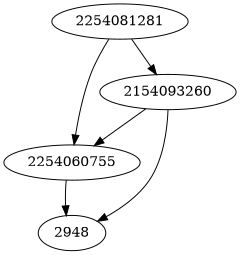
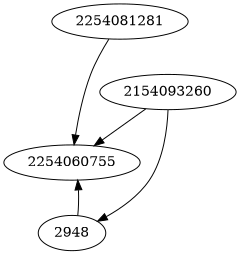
(141, 53) -> none
(65, 193) -> (79, 203)
